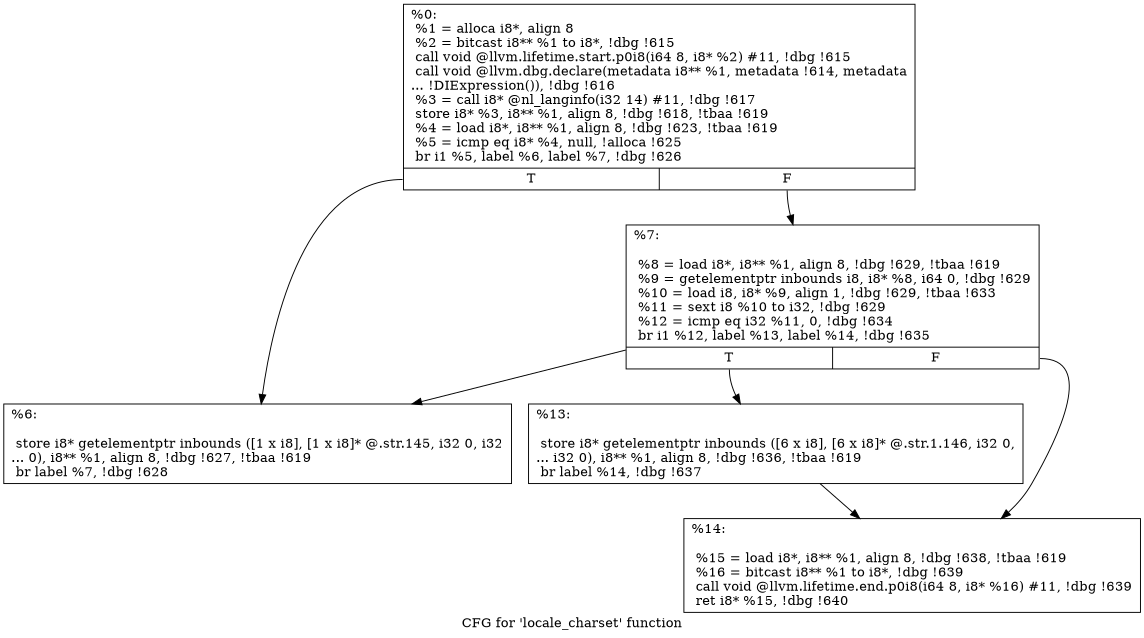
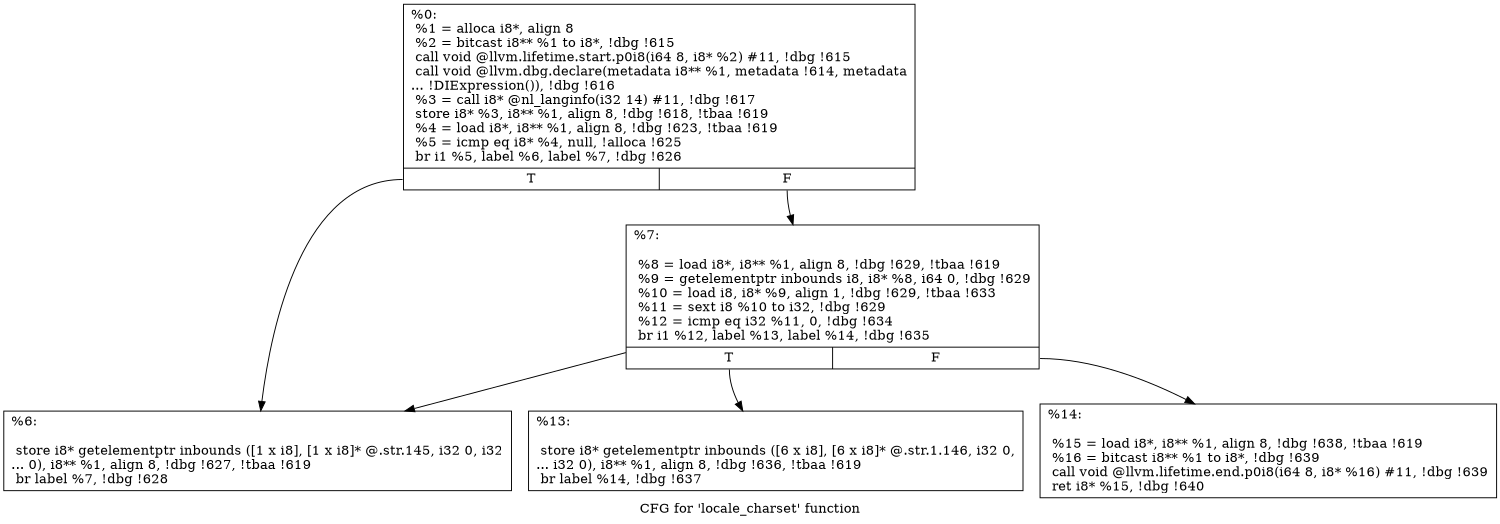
(836, 498) -> none
